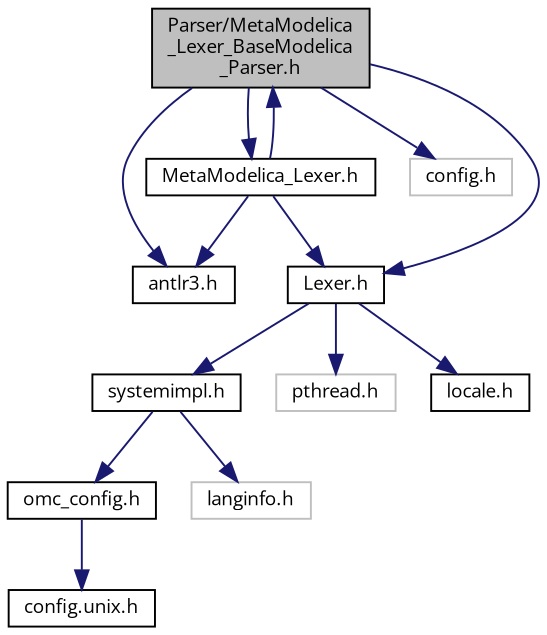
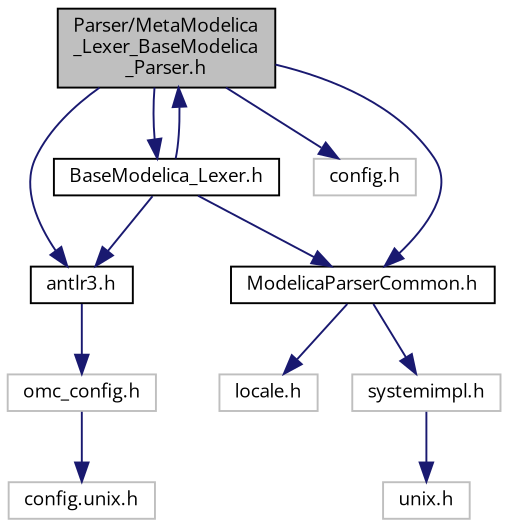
(261, 177) -> (167, 177)
(336, 285) -> (363, 285)
(167, 393) -> (426, 393)
(336, 393) -> none
(480, 393) -> (269, 393)
(130, 439) -> (82, 329)
(82, 500) -> (82, 393)
(251, 500) -> (426, 500)
(82, 608) -> (82, 500)
